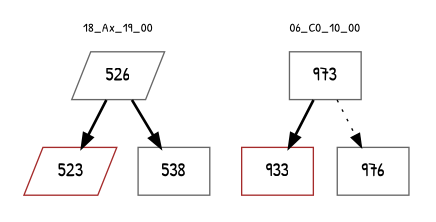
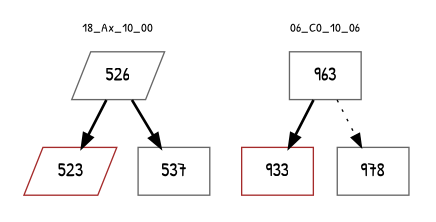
(118, 29) -> (118, 29)
(325, 29) -> (325, 29)
(325, 76) -> (325, 76)
(174, 171) -> (174, 171)
(373, 171) -> (373, 171)
